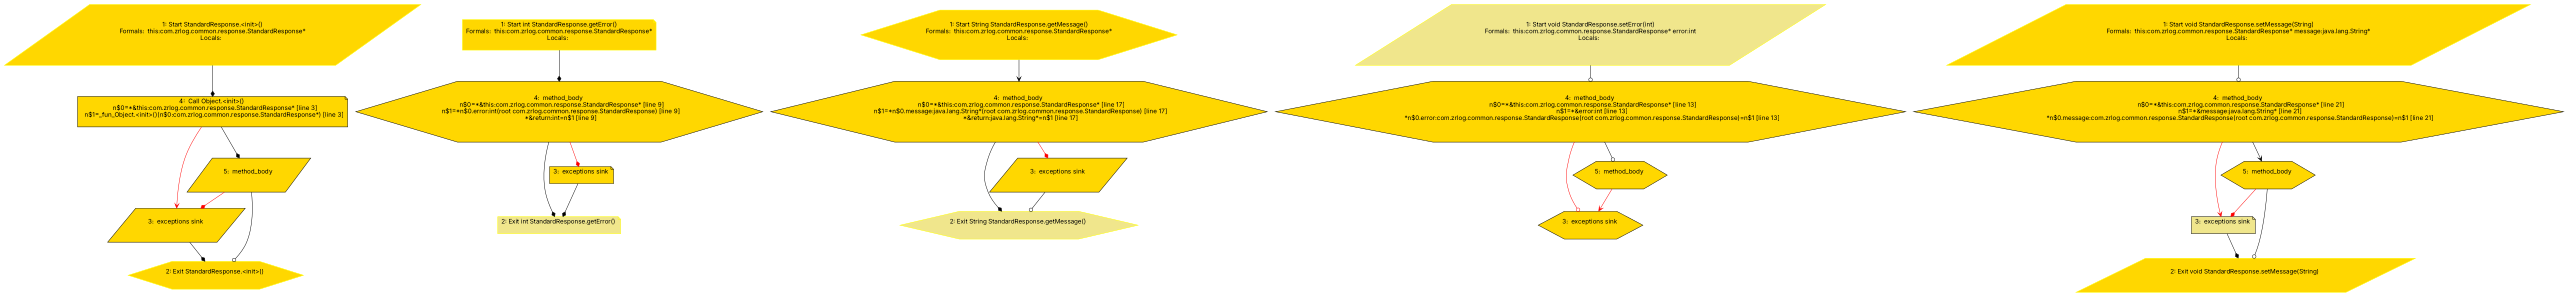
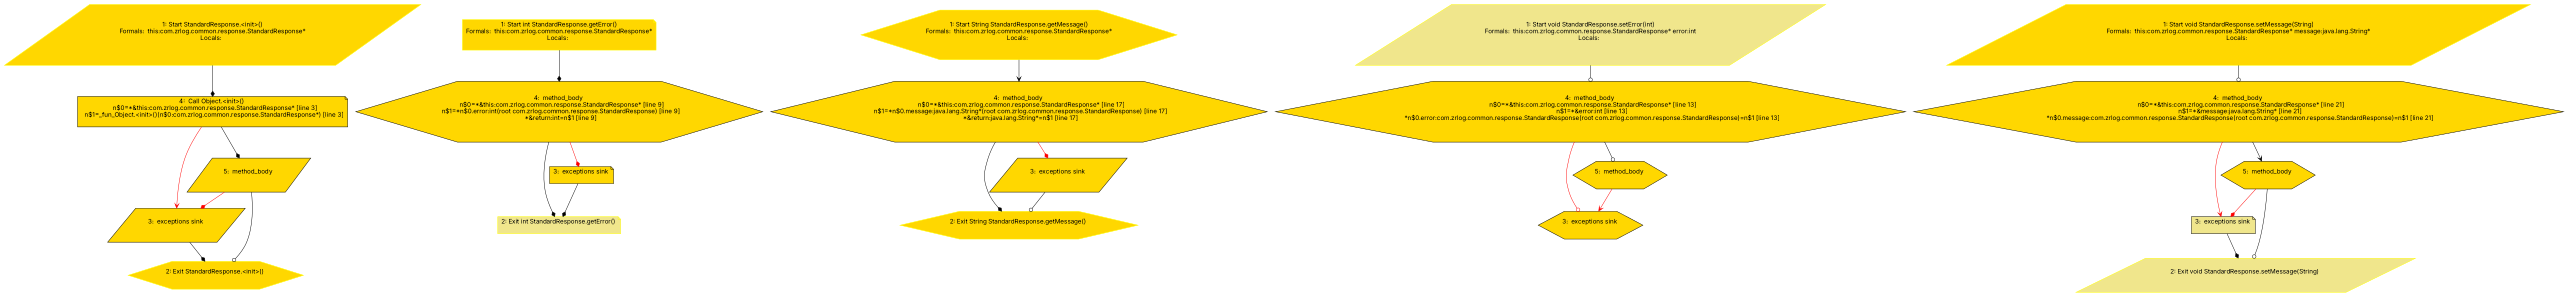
(1019, 225) -> (1019, 225)
(2246, 275) -> (2246, 275)
